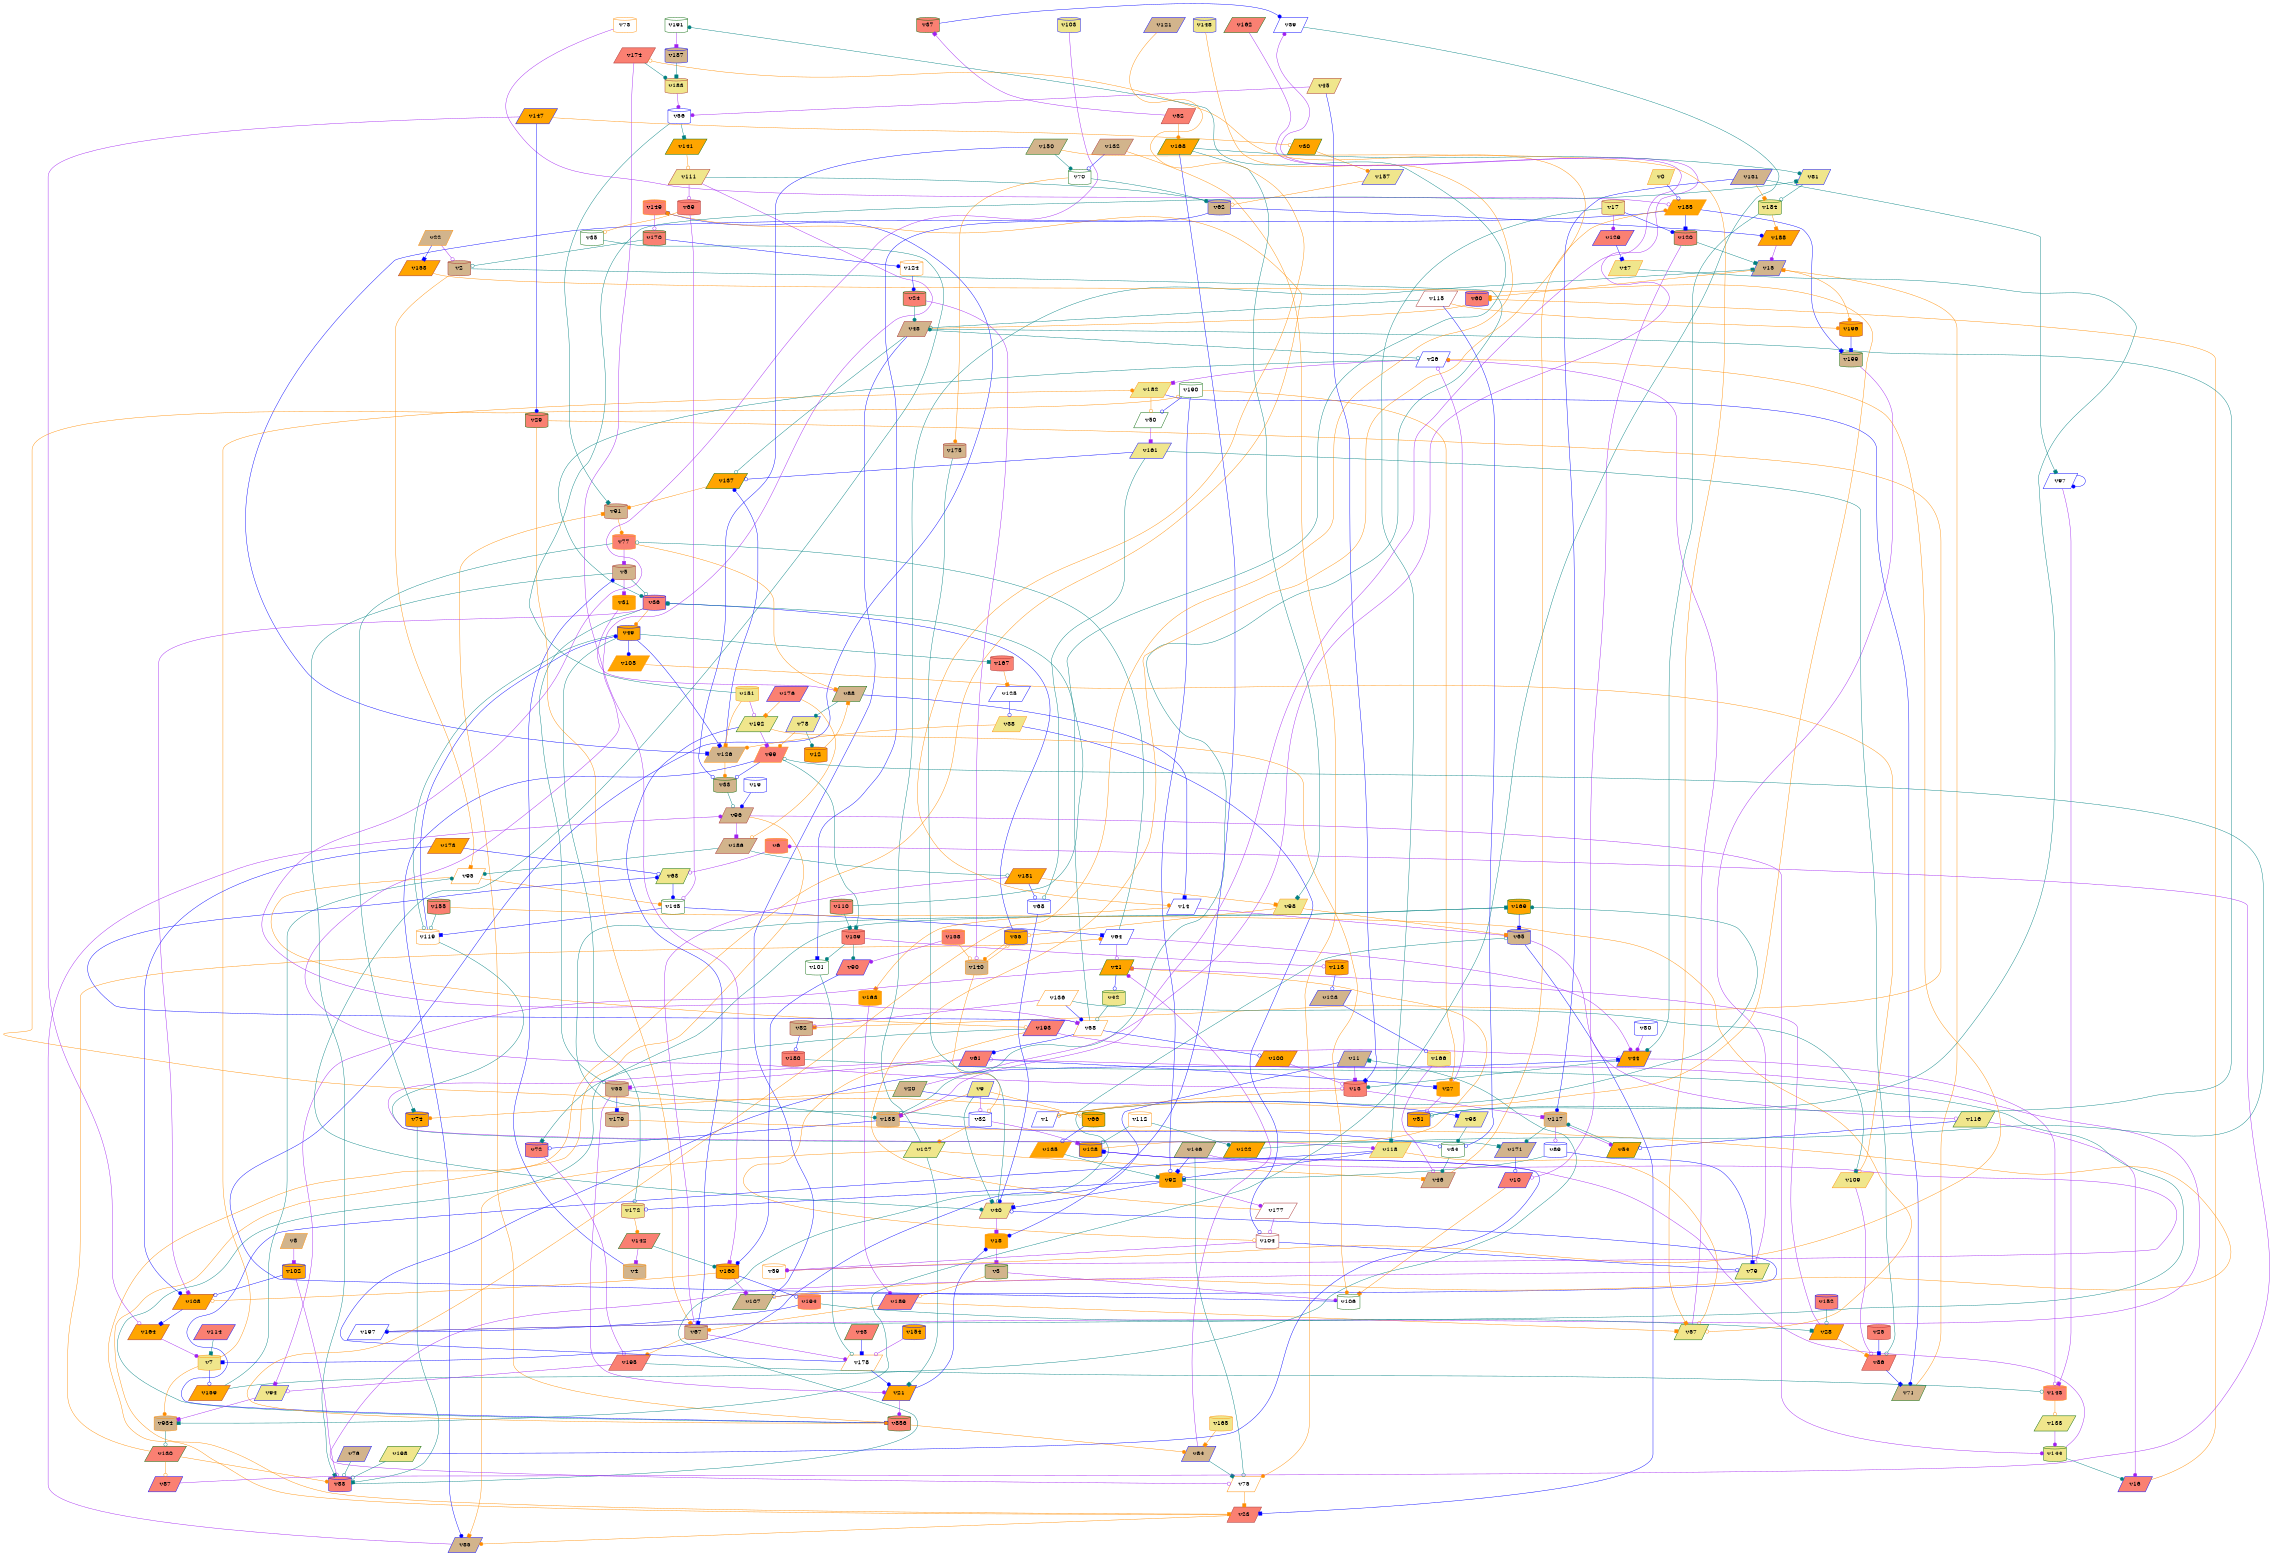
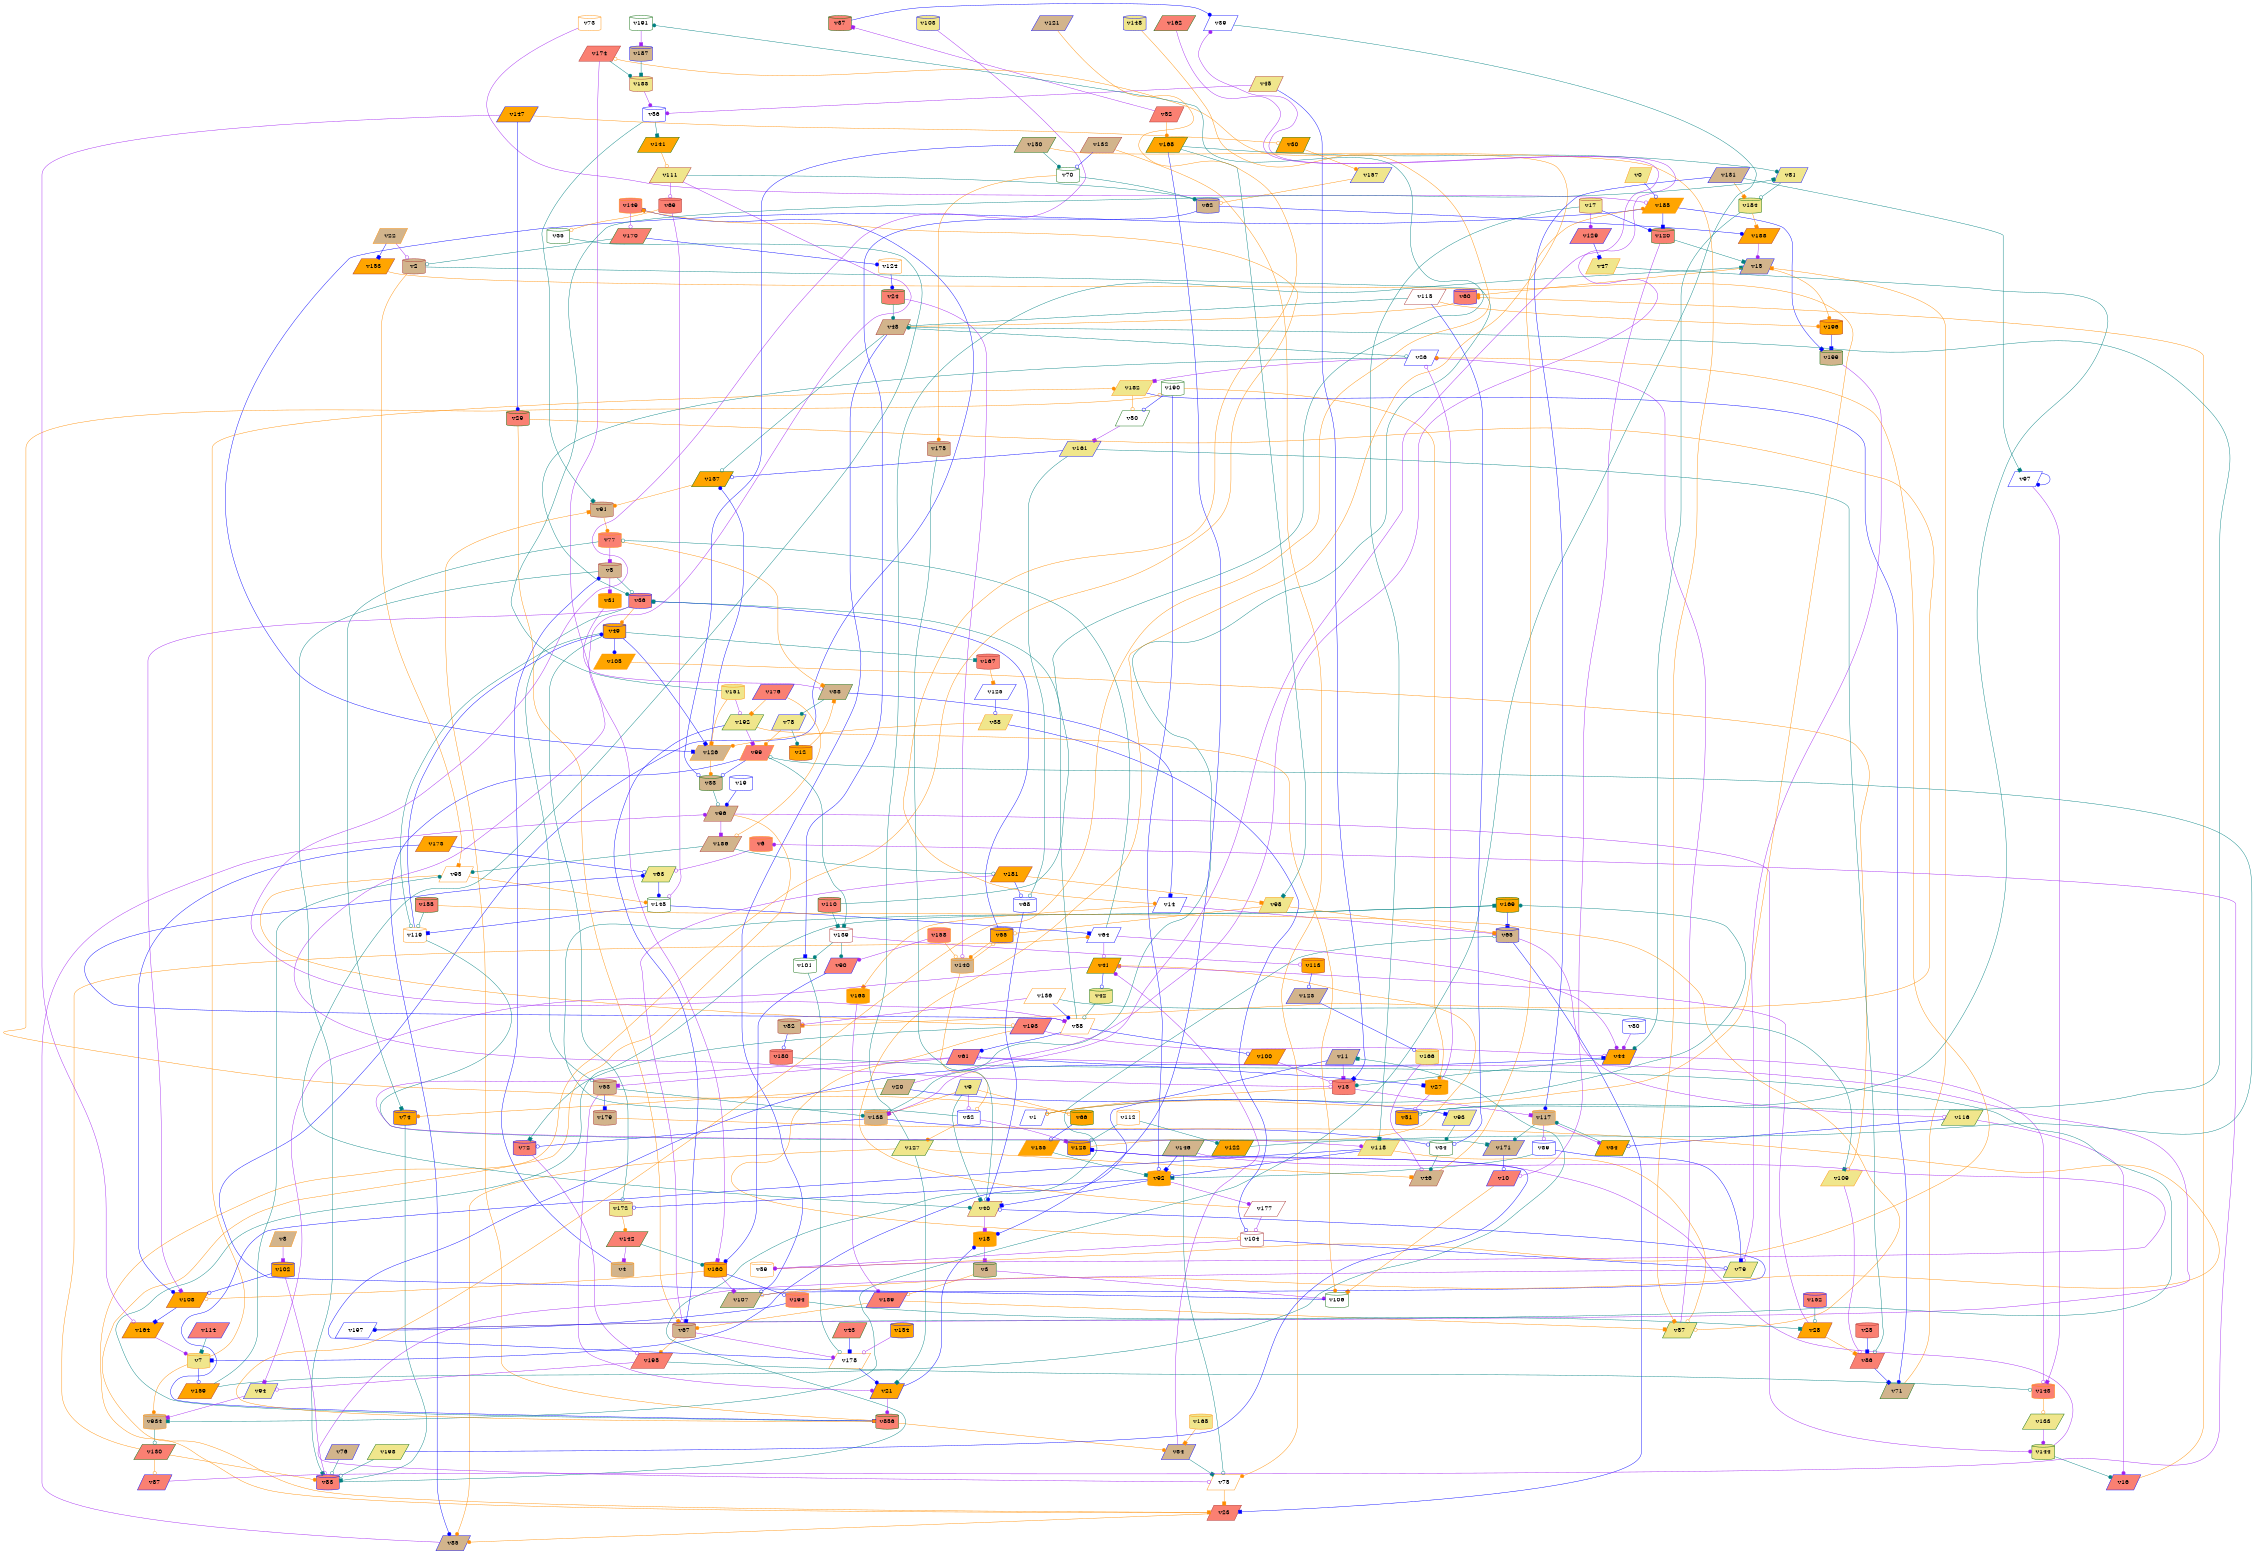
(654, 238) -> (631, 236)
(853, 937) -> (841, 935)
(547, 1181) -> (535, 1179)
